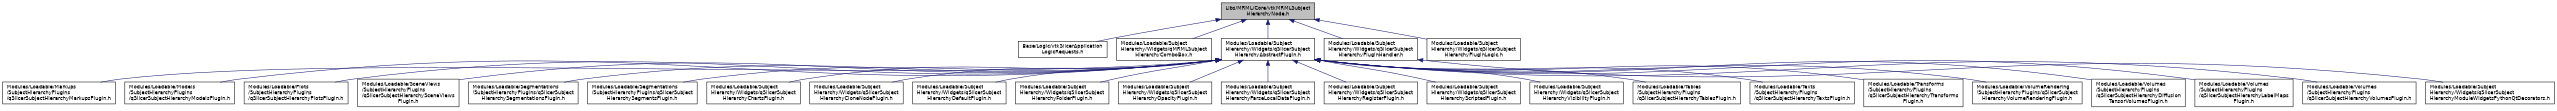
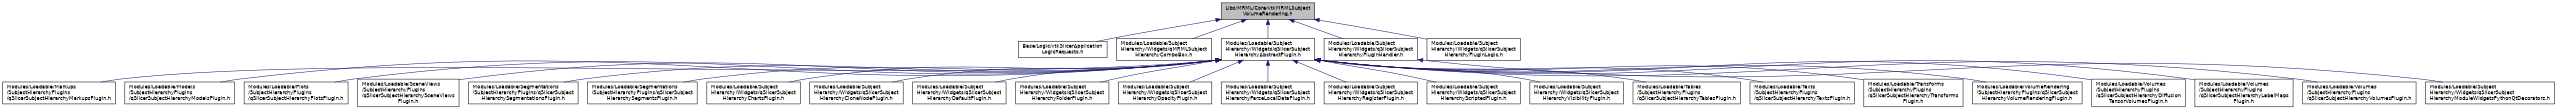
(1268, 11) -> (1268, 11)
